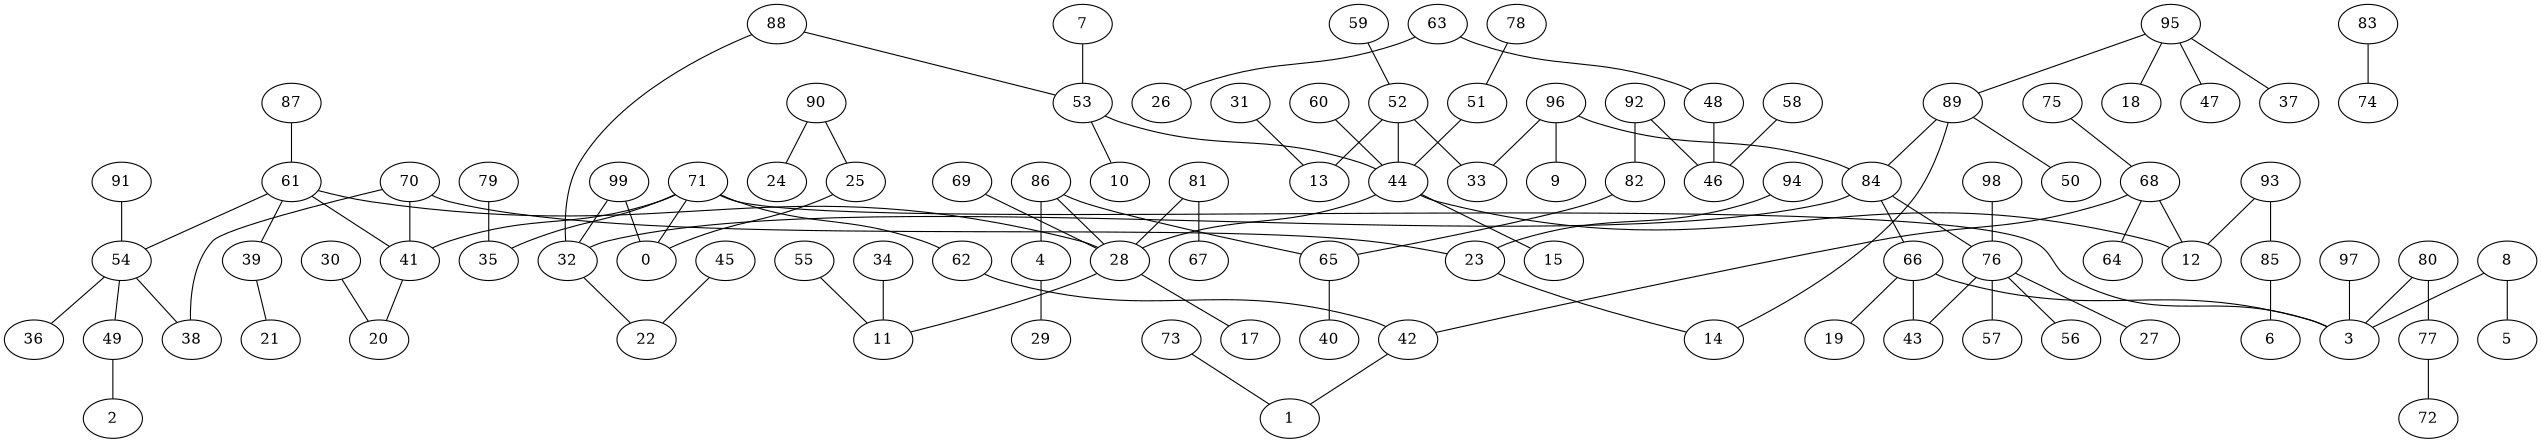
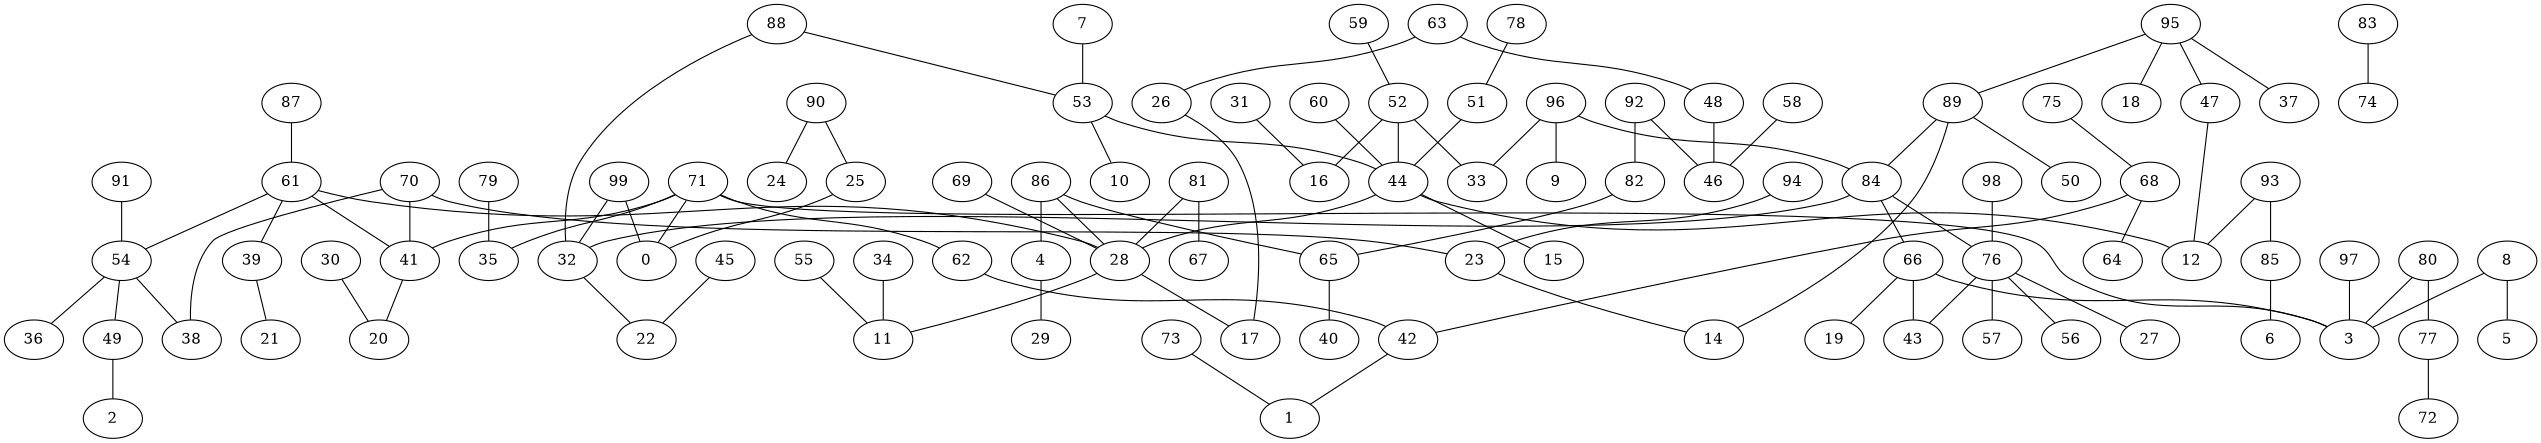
(1319, 182) -> (1319, 182)
none -> (1253, 204)
(2171, 221) -> (2201, 182)
